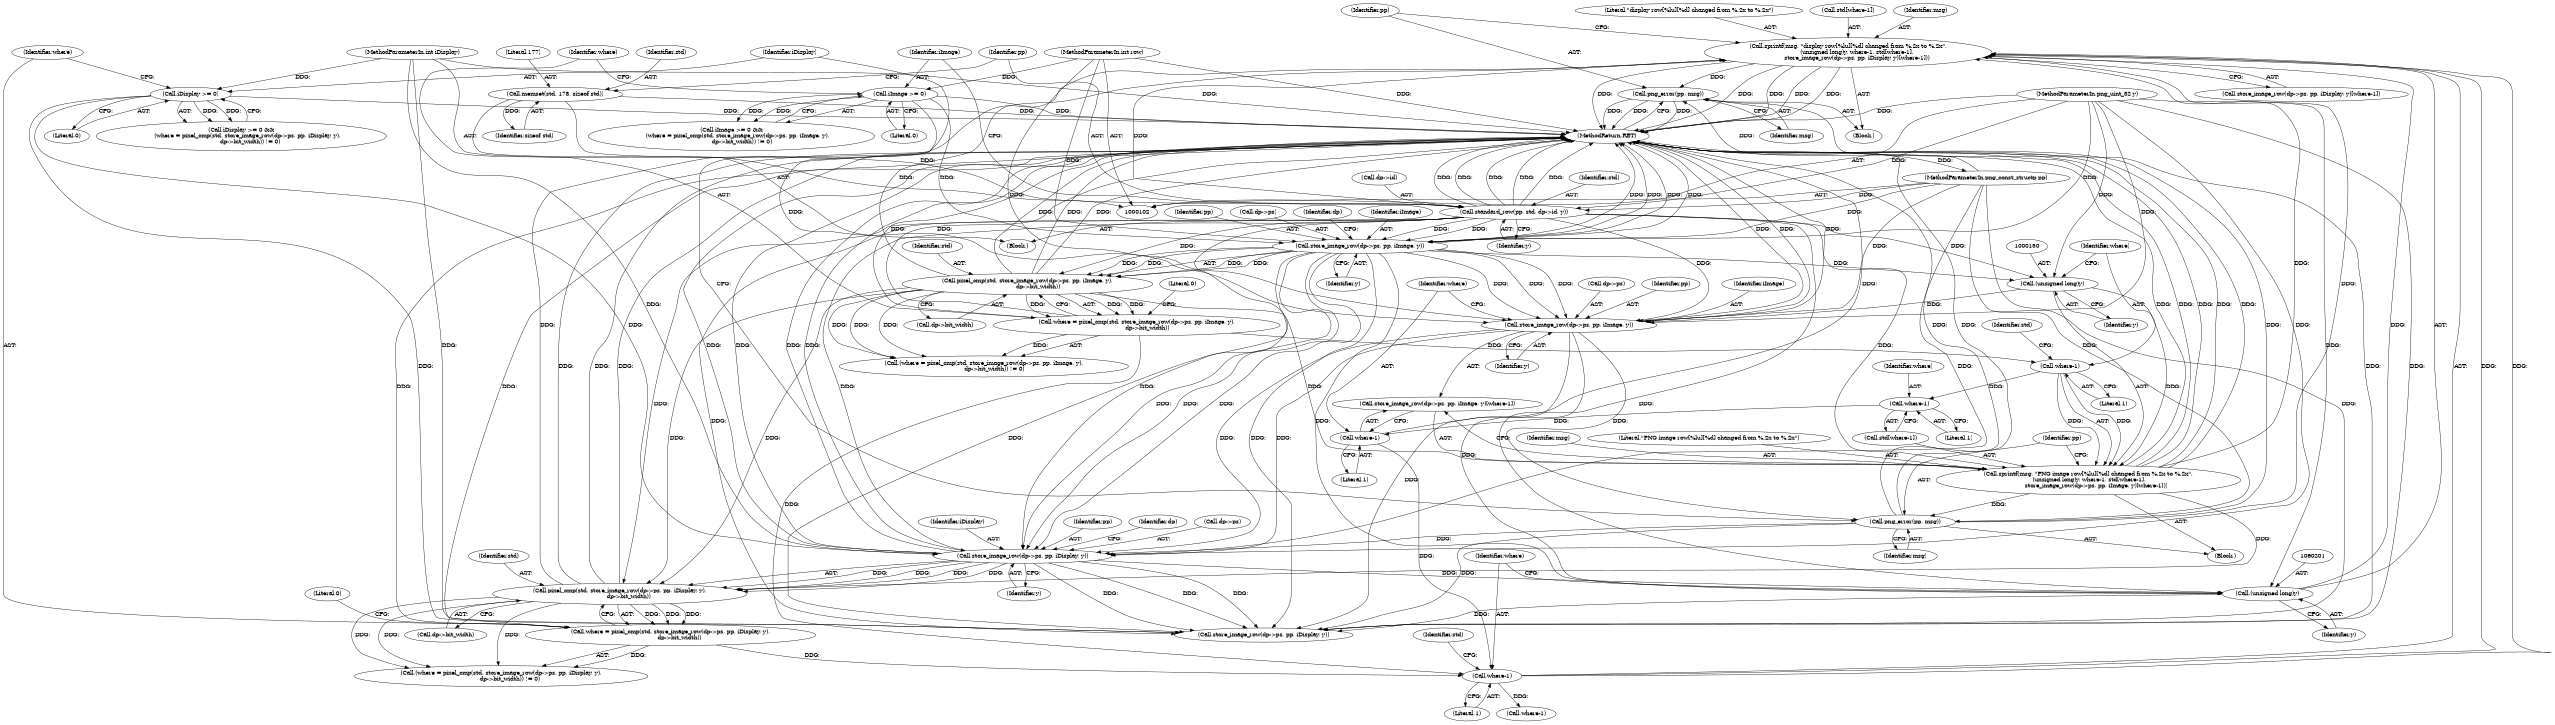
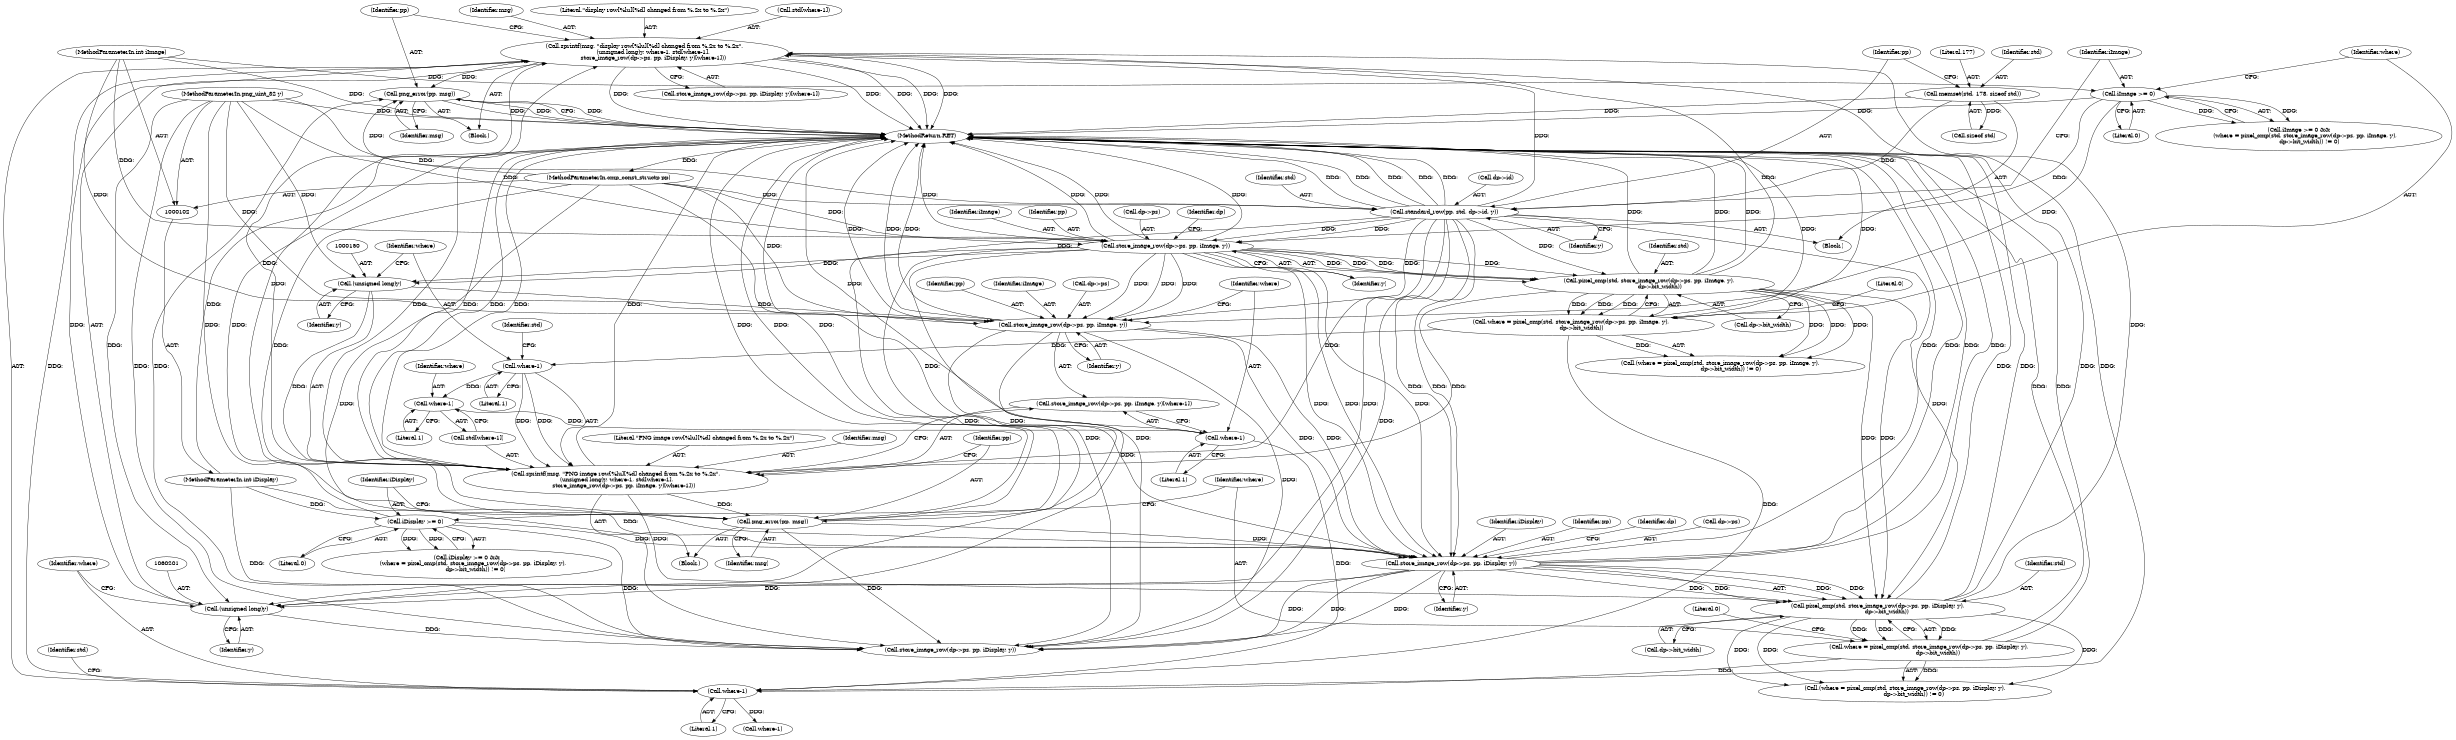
(1102, 52) -> (121, 52)
(524, 136) -> (1974, 136)
(1986, 178) -> (609, 178)
(833, 179) -> (168, 352)
